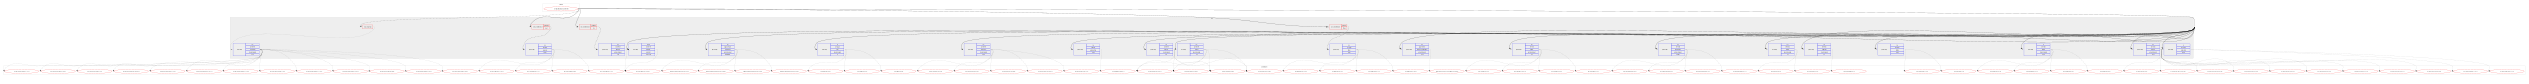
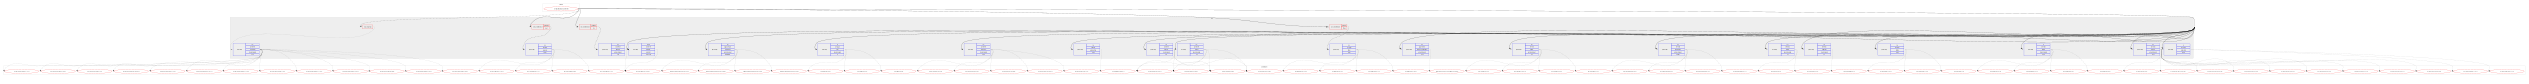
none -> (1886, 71)
